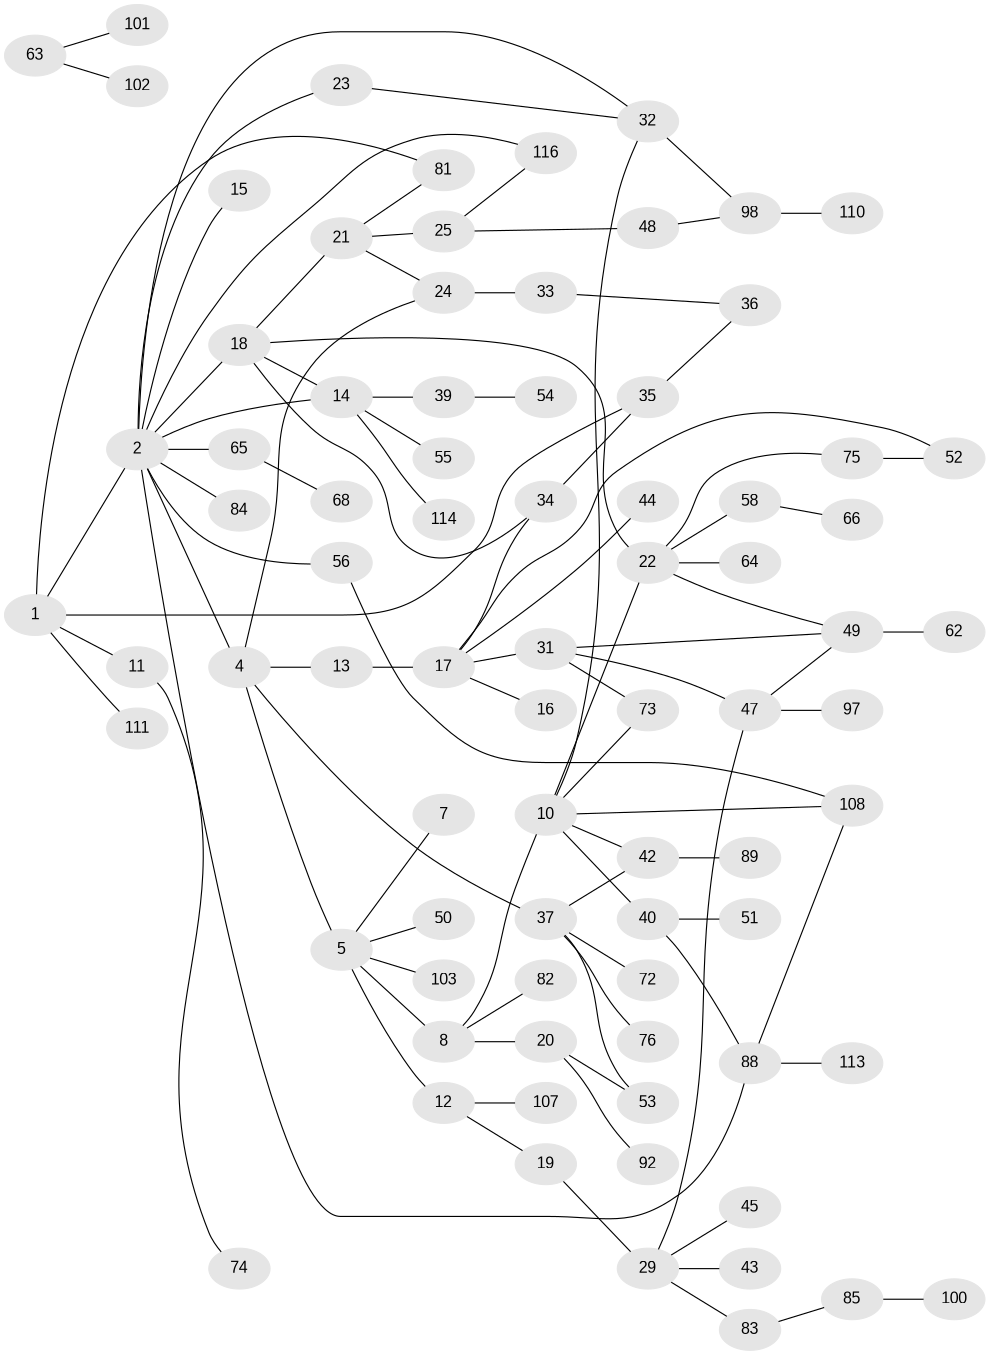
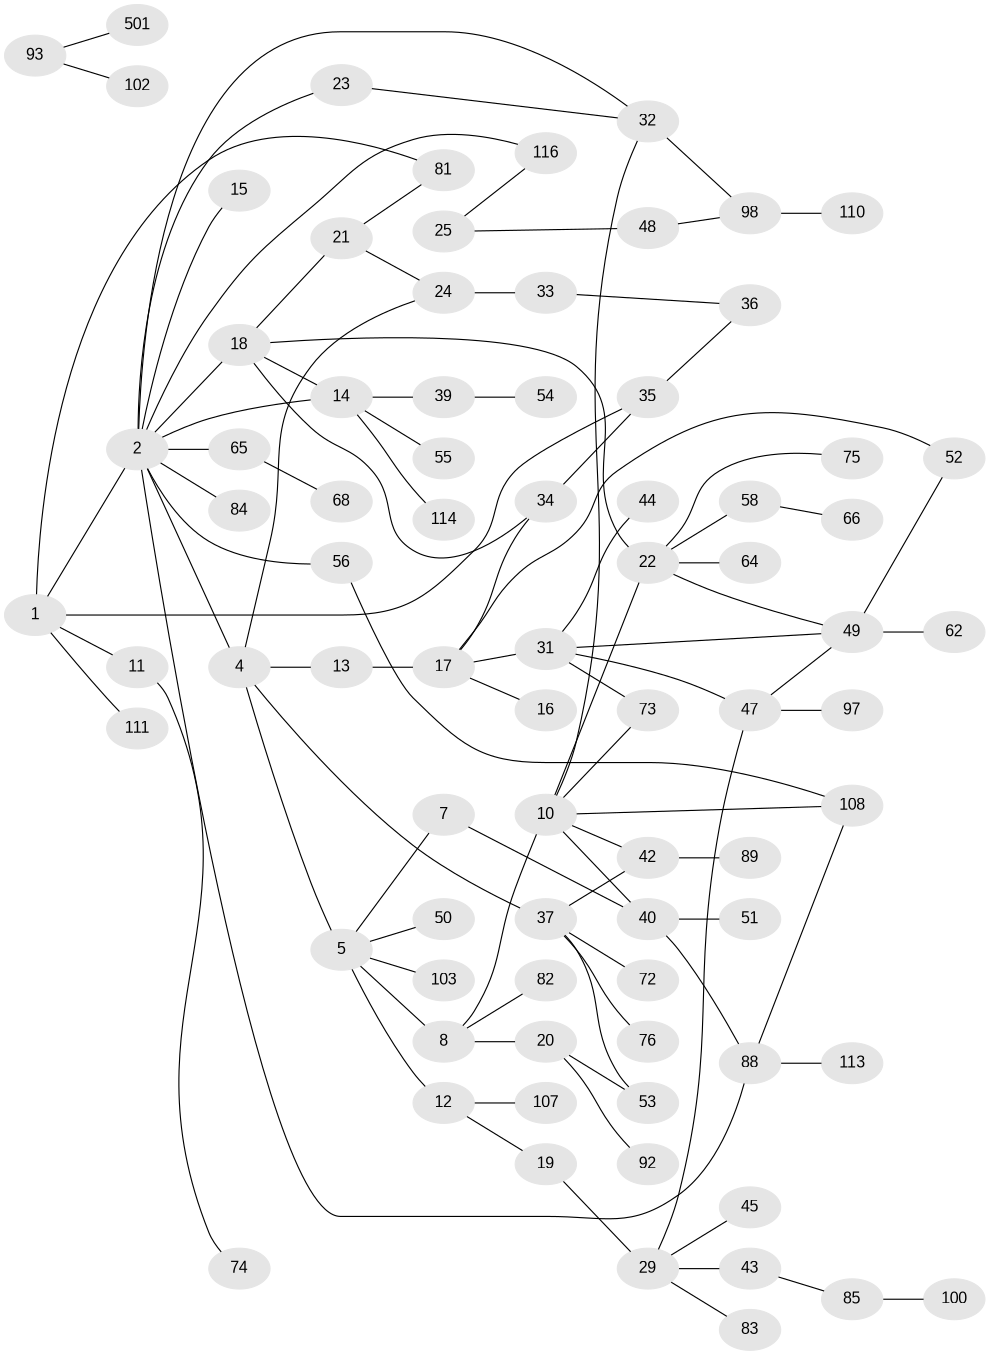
(137, 25) -> (137, 25)
(35, 56) -> (35, 56)
(393, 235) -> none
(903, 458) -> (903, 545)
(552, 590) -> (590, 587)
none -> (546, 867)
(801, 1315) -> (801, 1284)
